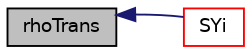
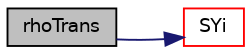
(160, 15) -> (141, 40)
